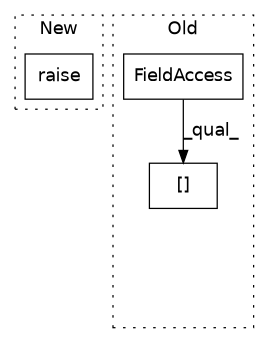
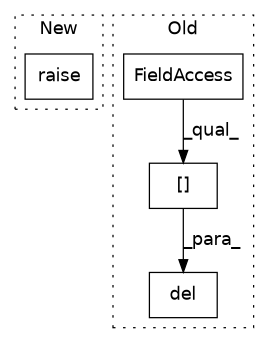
none -> (183, 295)
